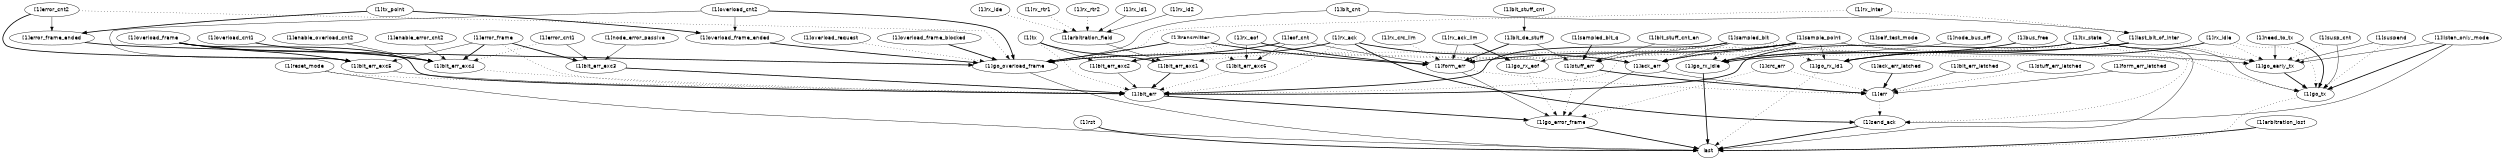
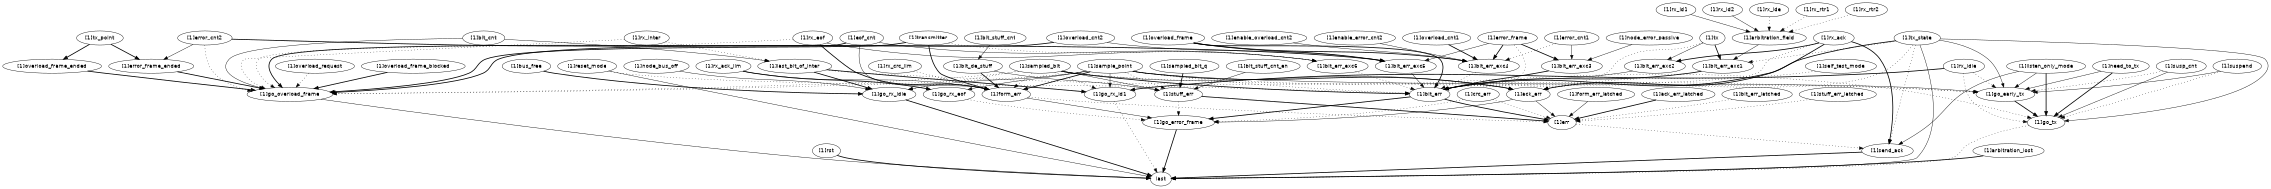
(735, 22) -> none
(1926, 81) -> (1656, 110)
none -> (1494, 110)
